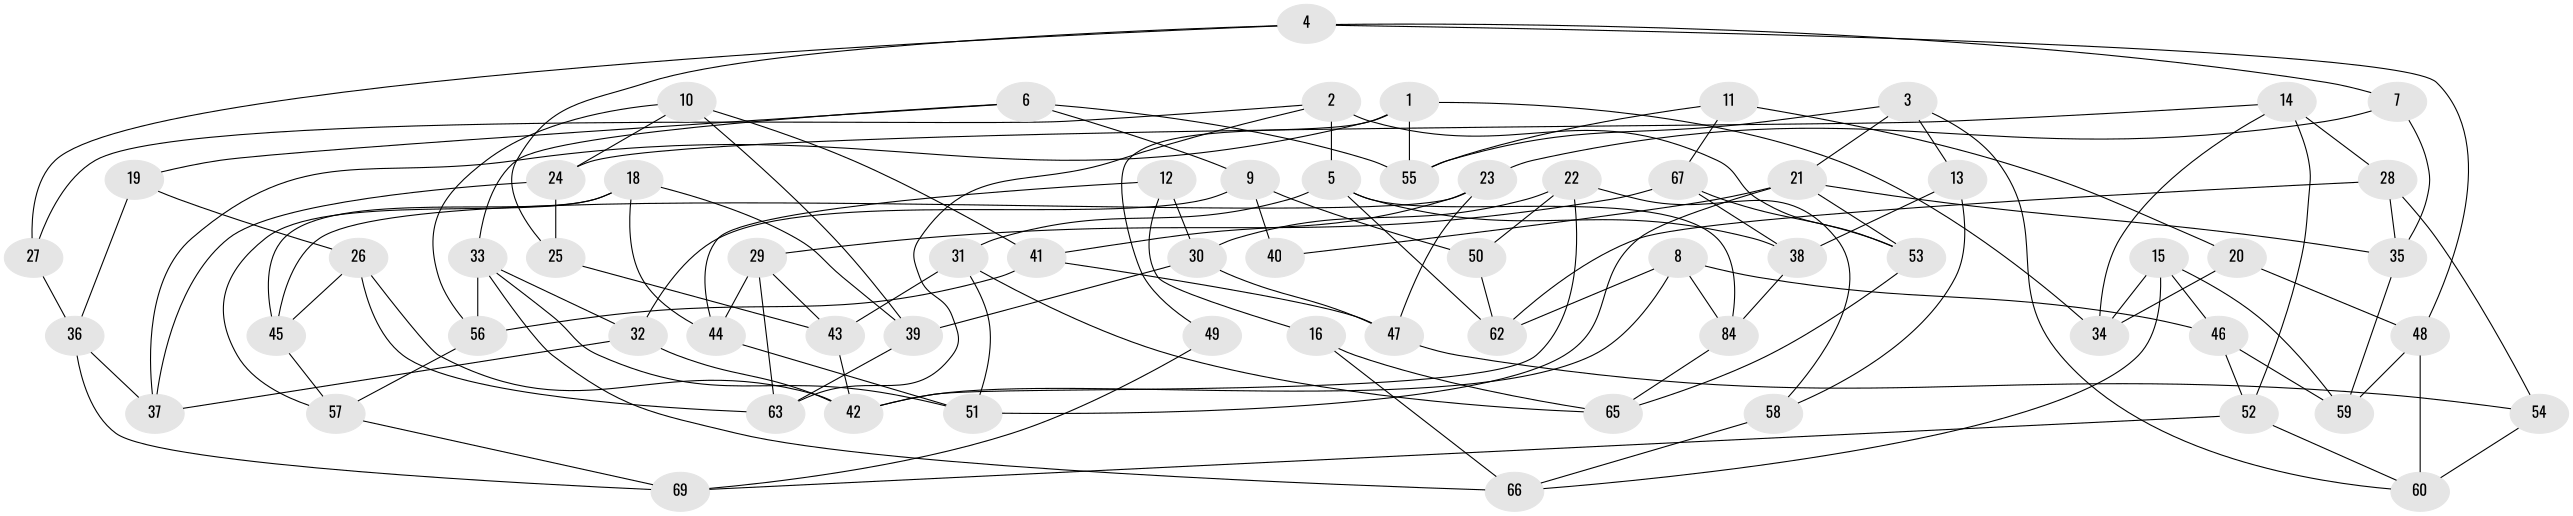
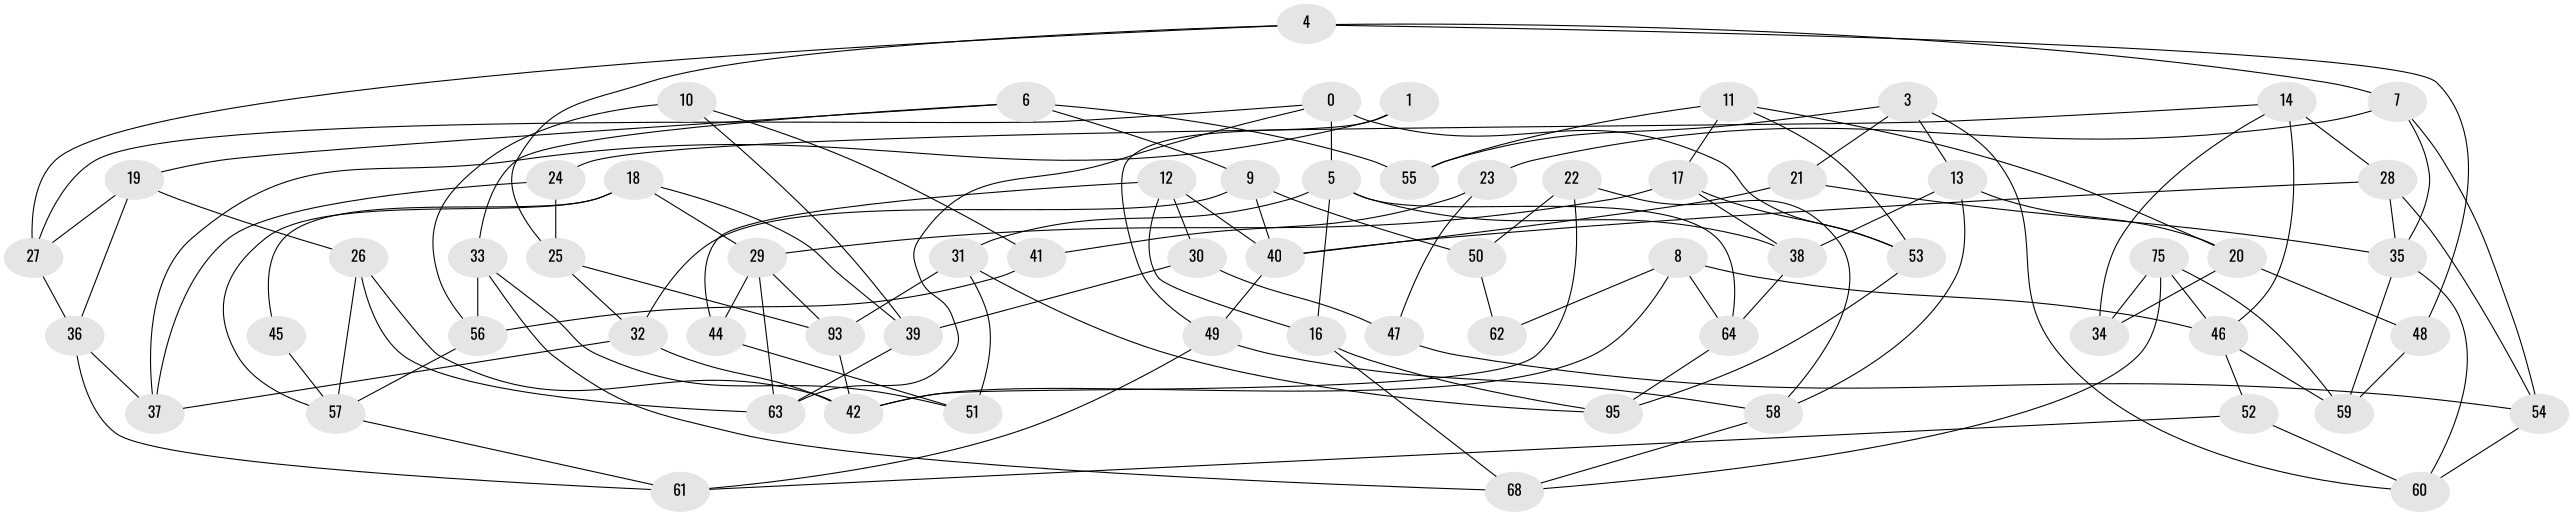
(1331, 102) -> (1331, 102)
(621, 141) -> none
(1409, 141) -> none
(1785, 144) -> none
(1678, 180) -> (1678, 180)
(816, 203) -> none
(1879, 210) -> (1830, 210)
(1384, 217) -> none
none -> (2098, 218)
none -> (84, 219)
(1857, 219) -> (1840, 164)
none -> (1223, 220)
none -> (2488, 250)
(1414, 258) -> (1324, 258)
(2159, 258) -> (2159, 258)
(2301, 260) -> (2290, 229)
(639, 273) -> (695, 219)
(1220, 288) -> none
(317, 297) -> (347, 336)
(558, 297) -> (597, 297)
none -> (1244, 297)
(835, 336) -> (835, 336)
(1729, 336) -> (1729, 336)
none -> (1529, 383)
(1364, 400) -> none
(1613, 414) -> (1613, 414)
(2420, 414) -> (2467, 367)
(680, 492) -> (680, 492)
(1514, 492) -> (1514, 492)
